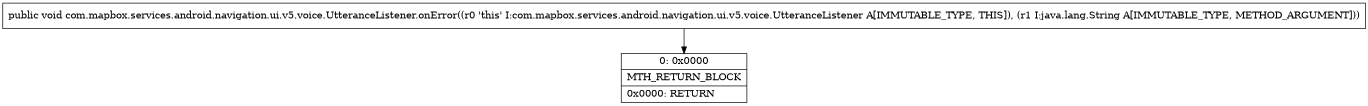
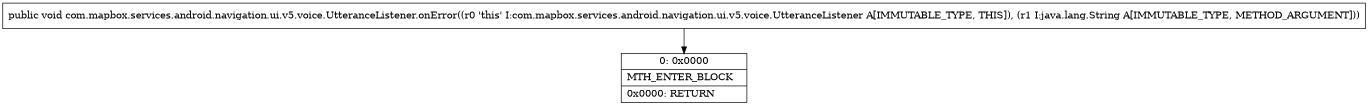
(684, 77) -> (680, 77)
